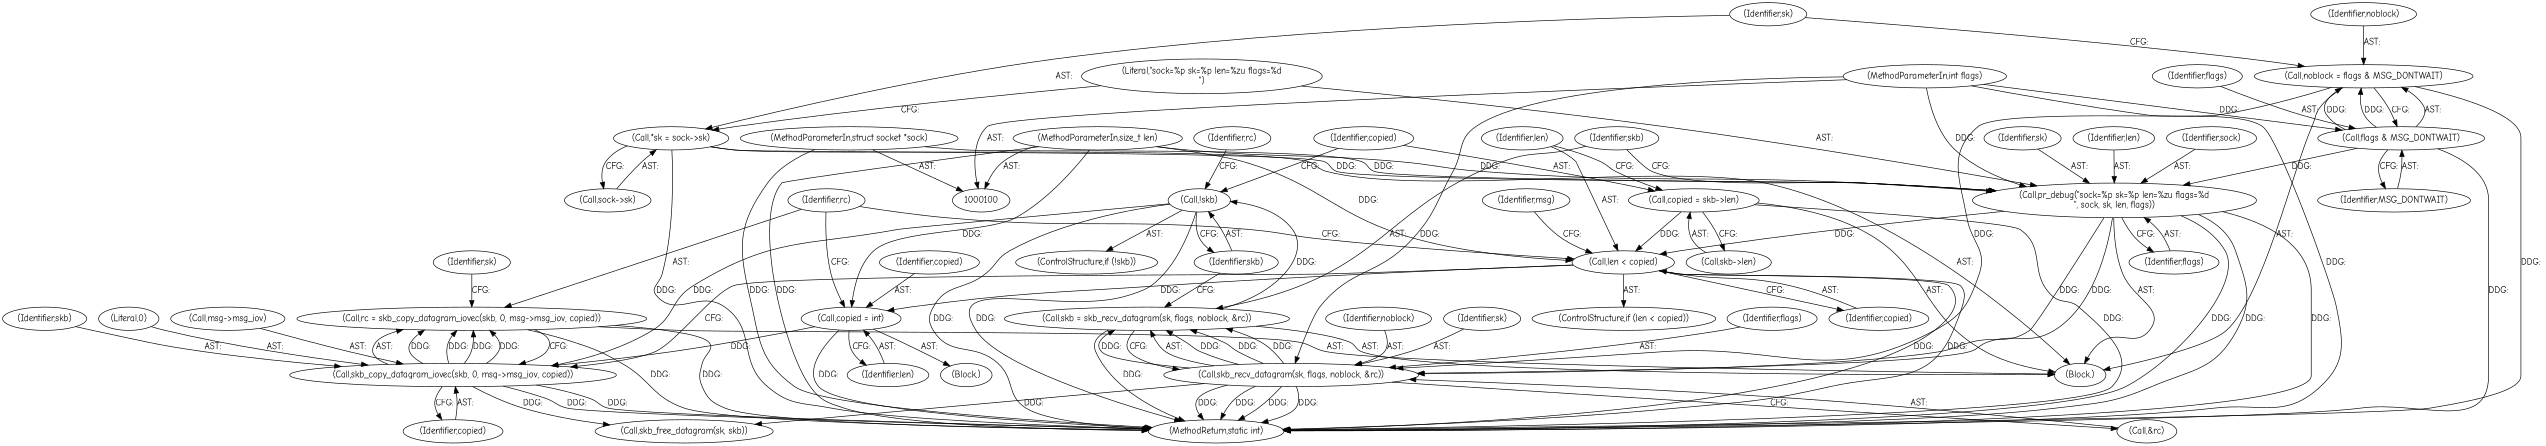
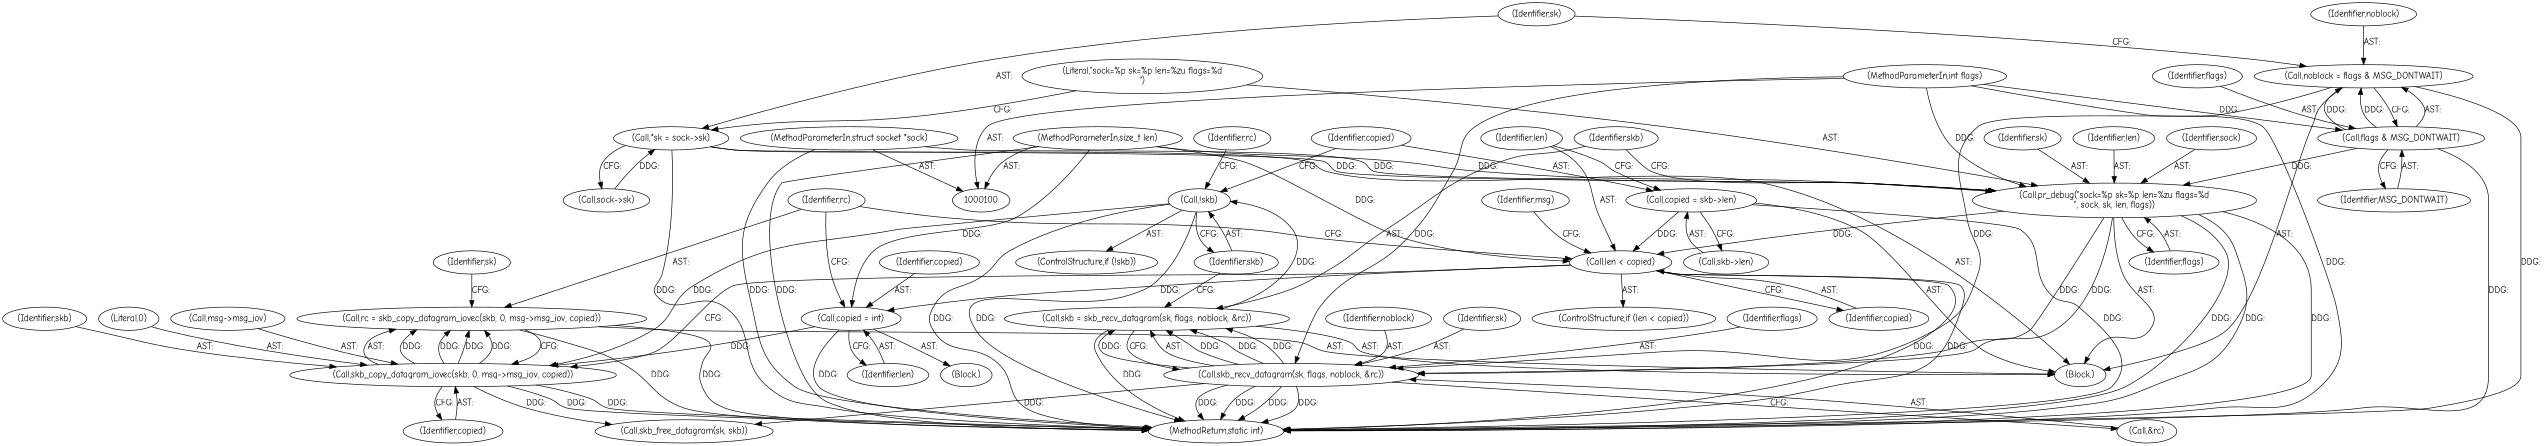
(652, 166) -> (651, 166)
